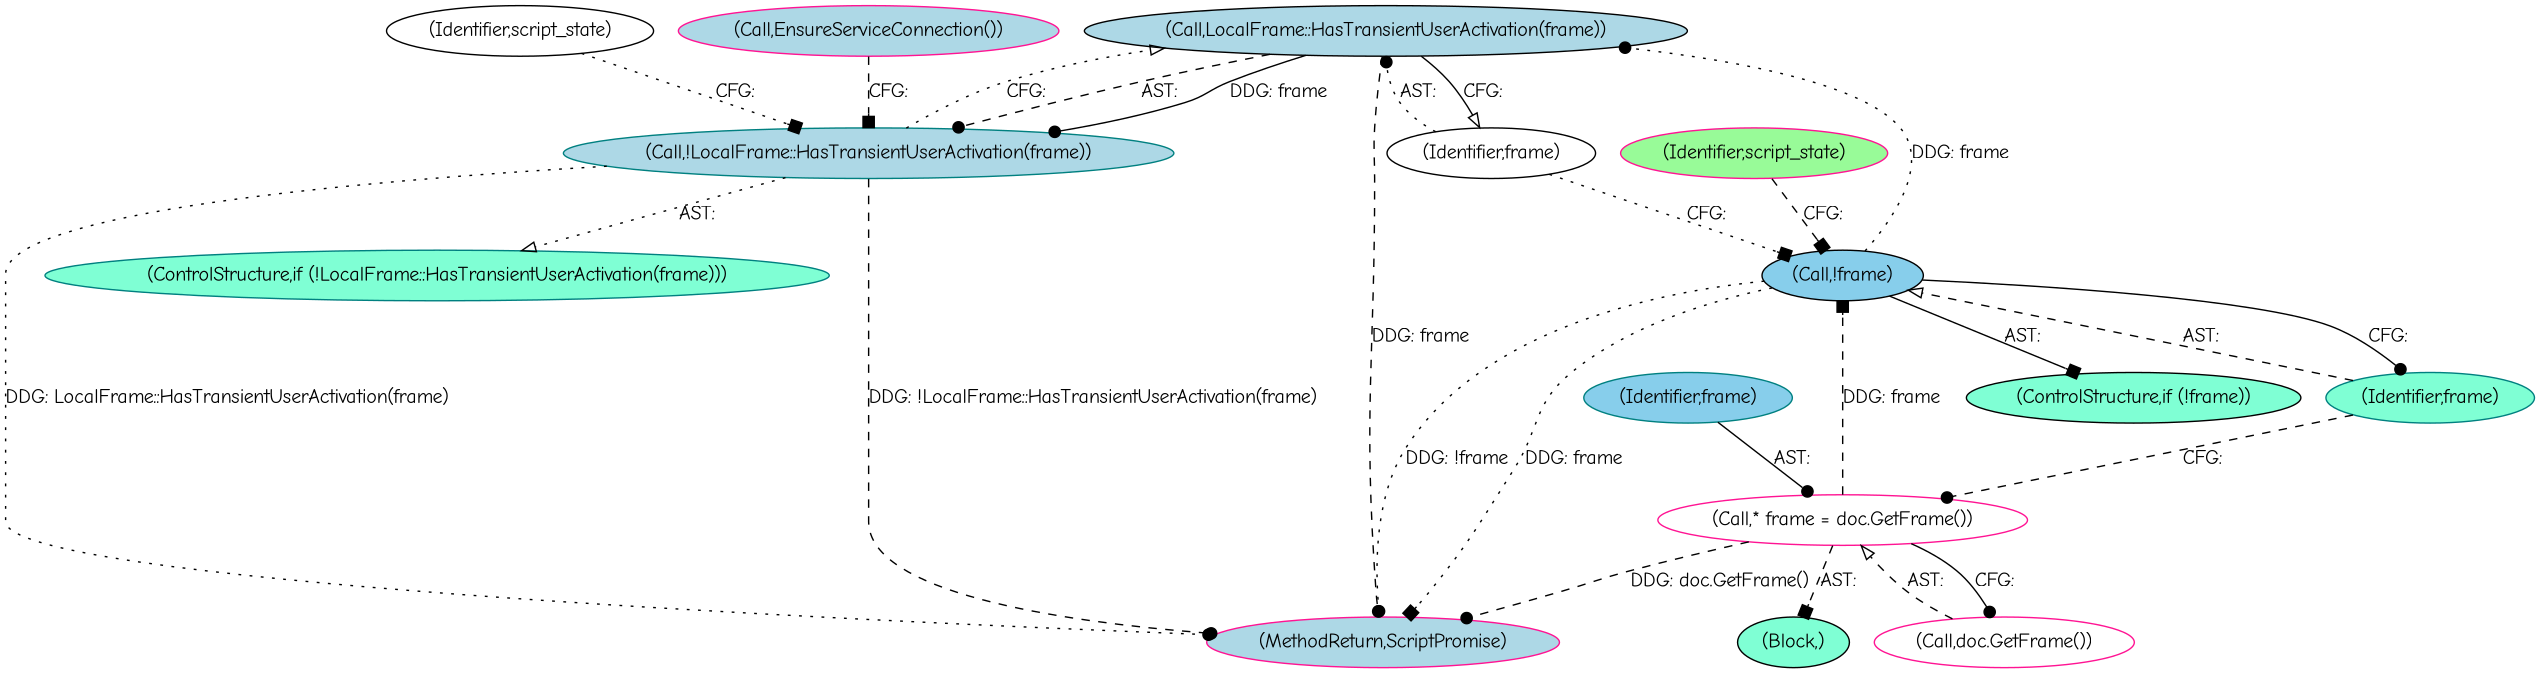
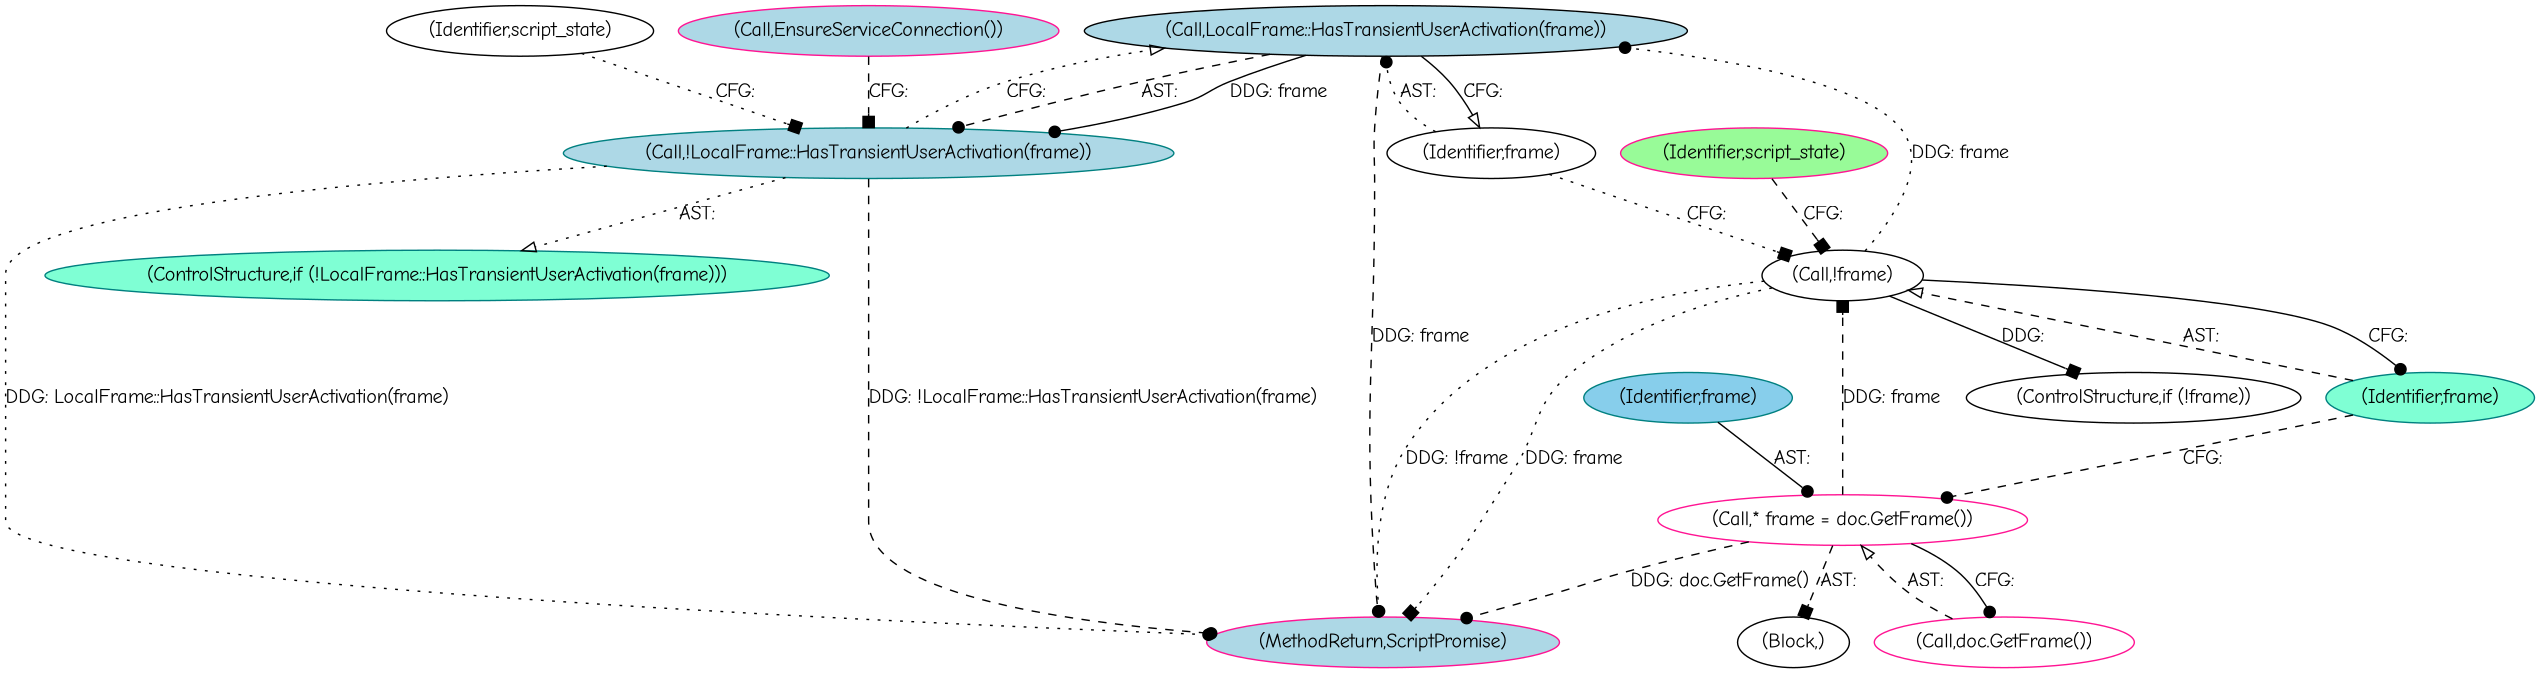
(1843, 275) -> (1843, 275)
(2026, 337) -> (2026, 337)
(2134, 398) -> (2134, 398)
(1793, 642) -> (1793, 642)
